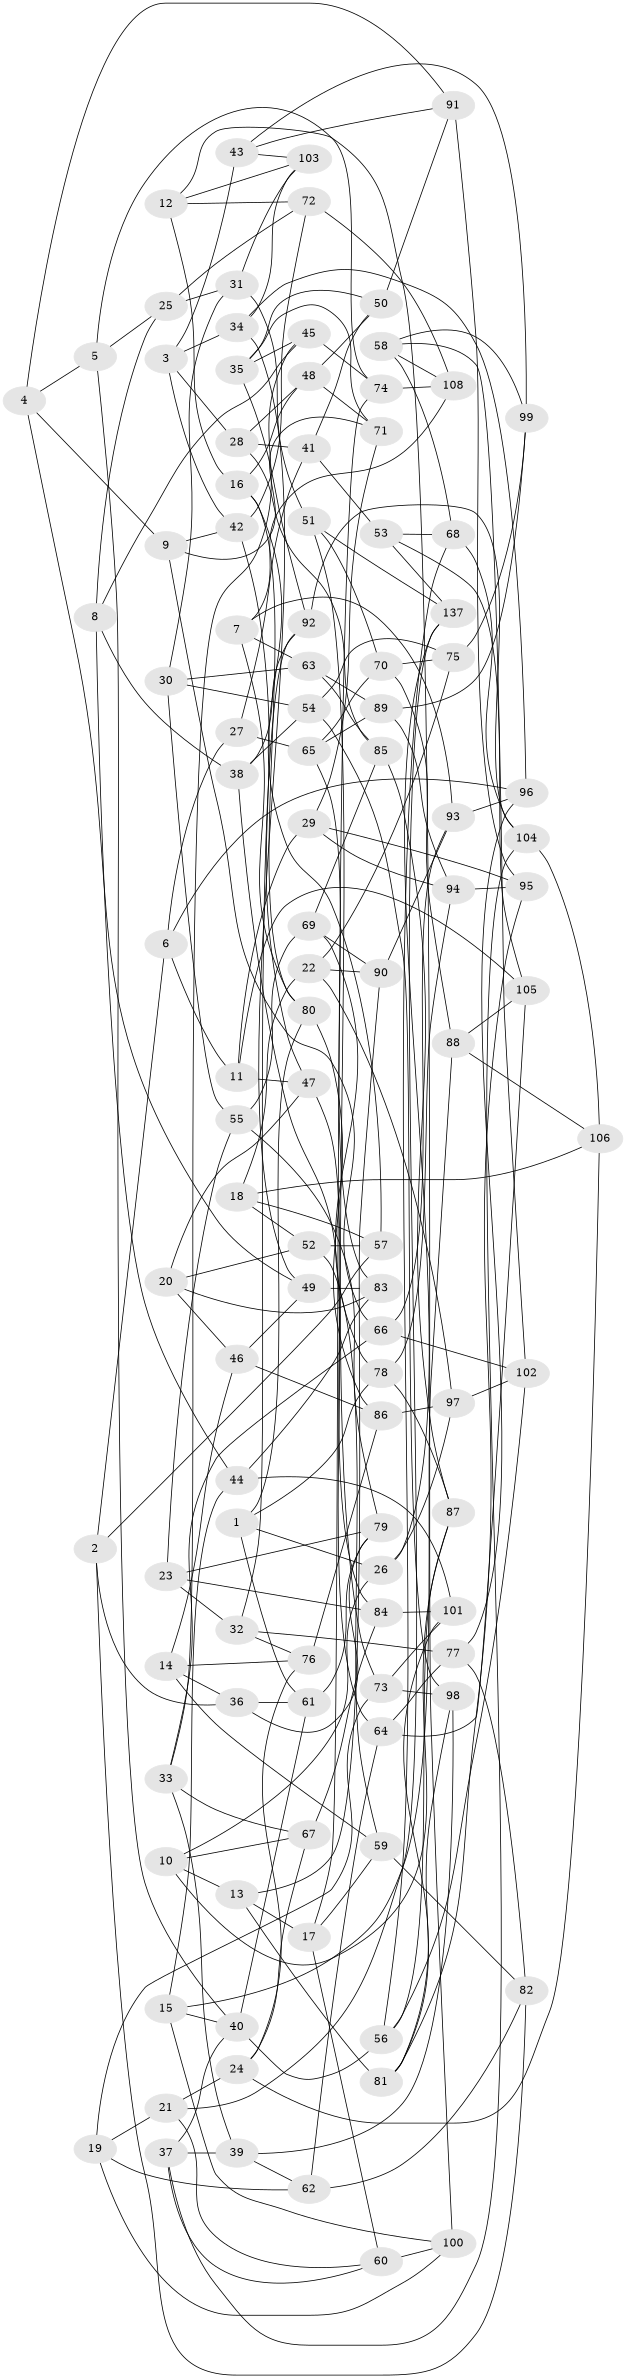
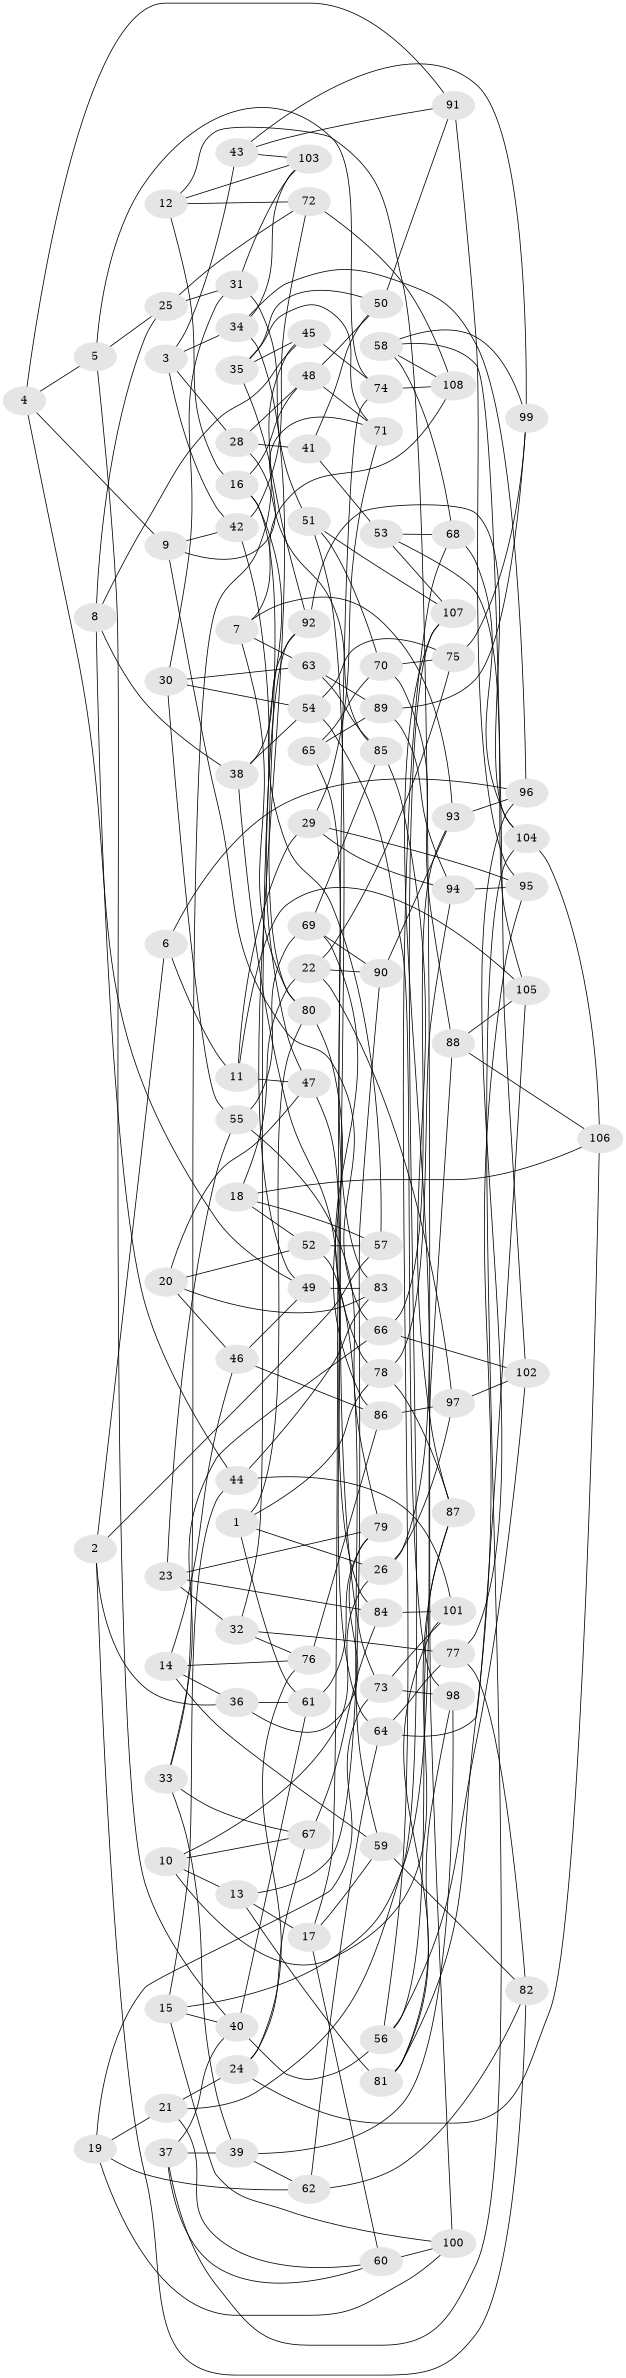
(453, 613) -> (453, 613)
(237, 732) -> none
